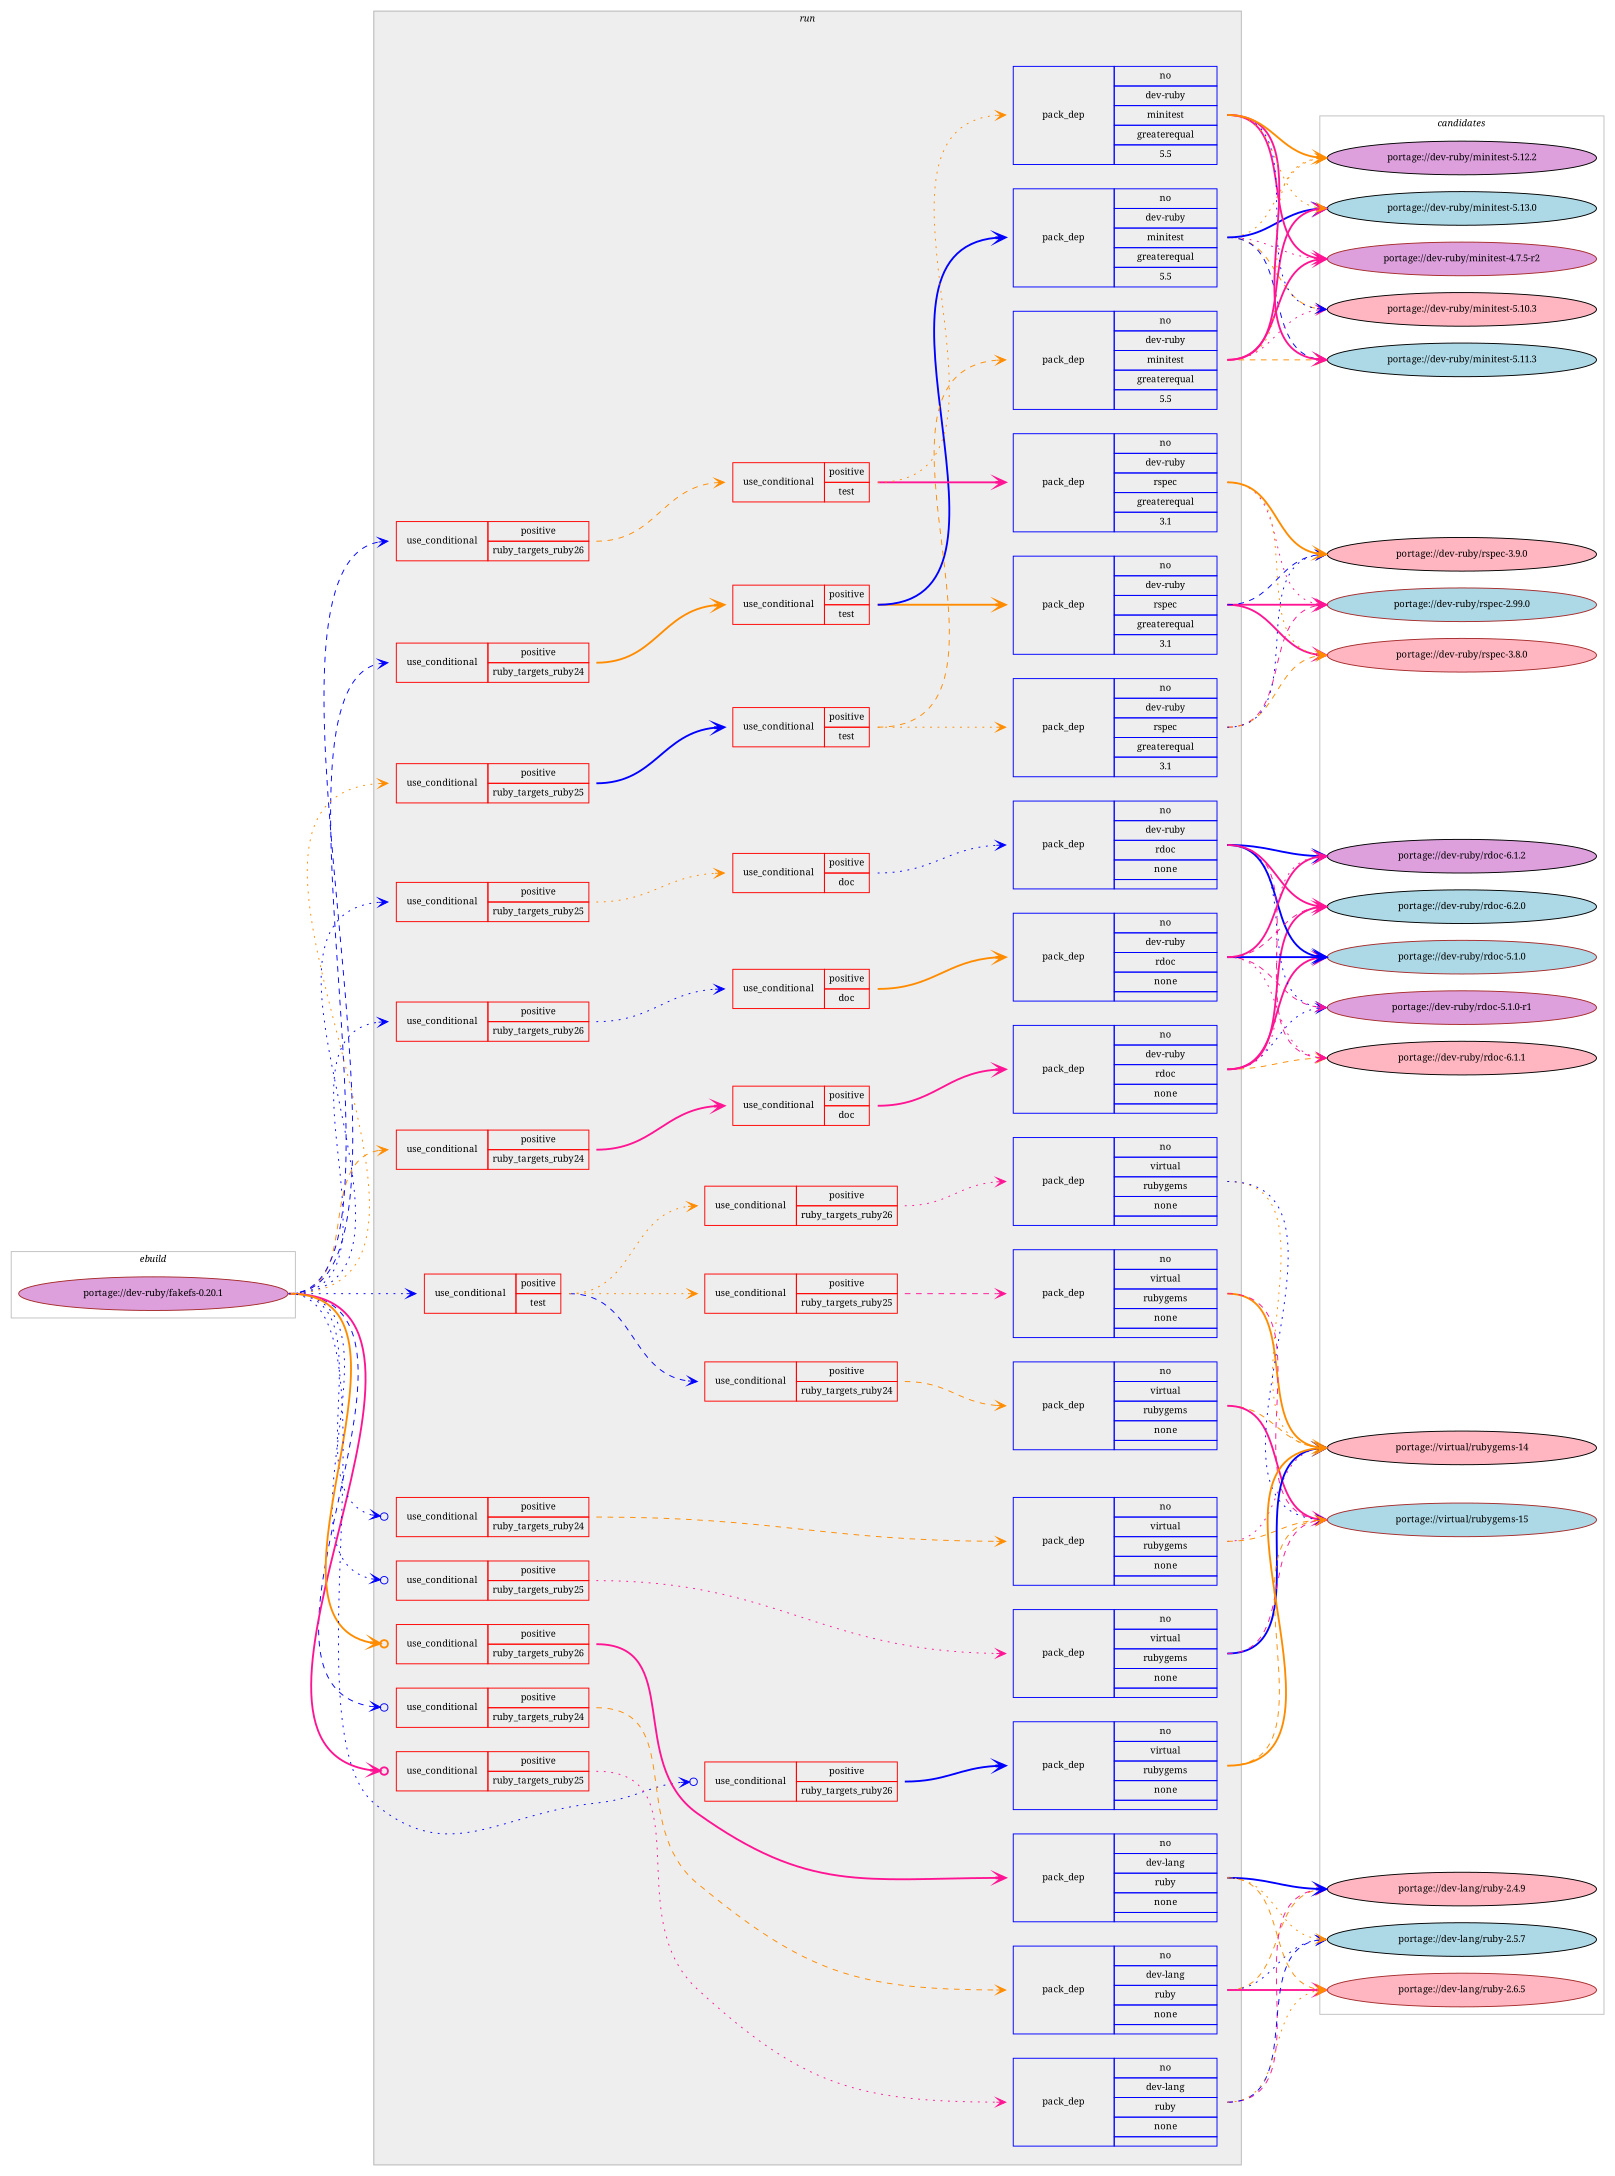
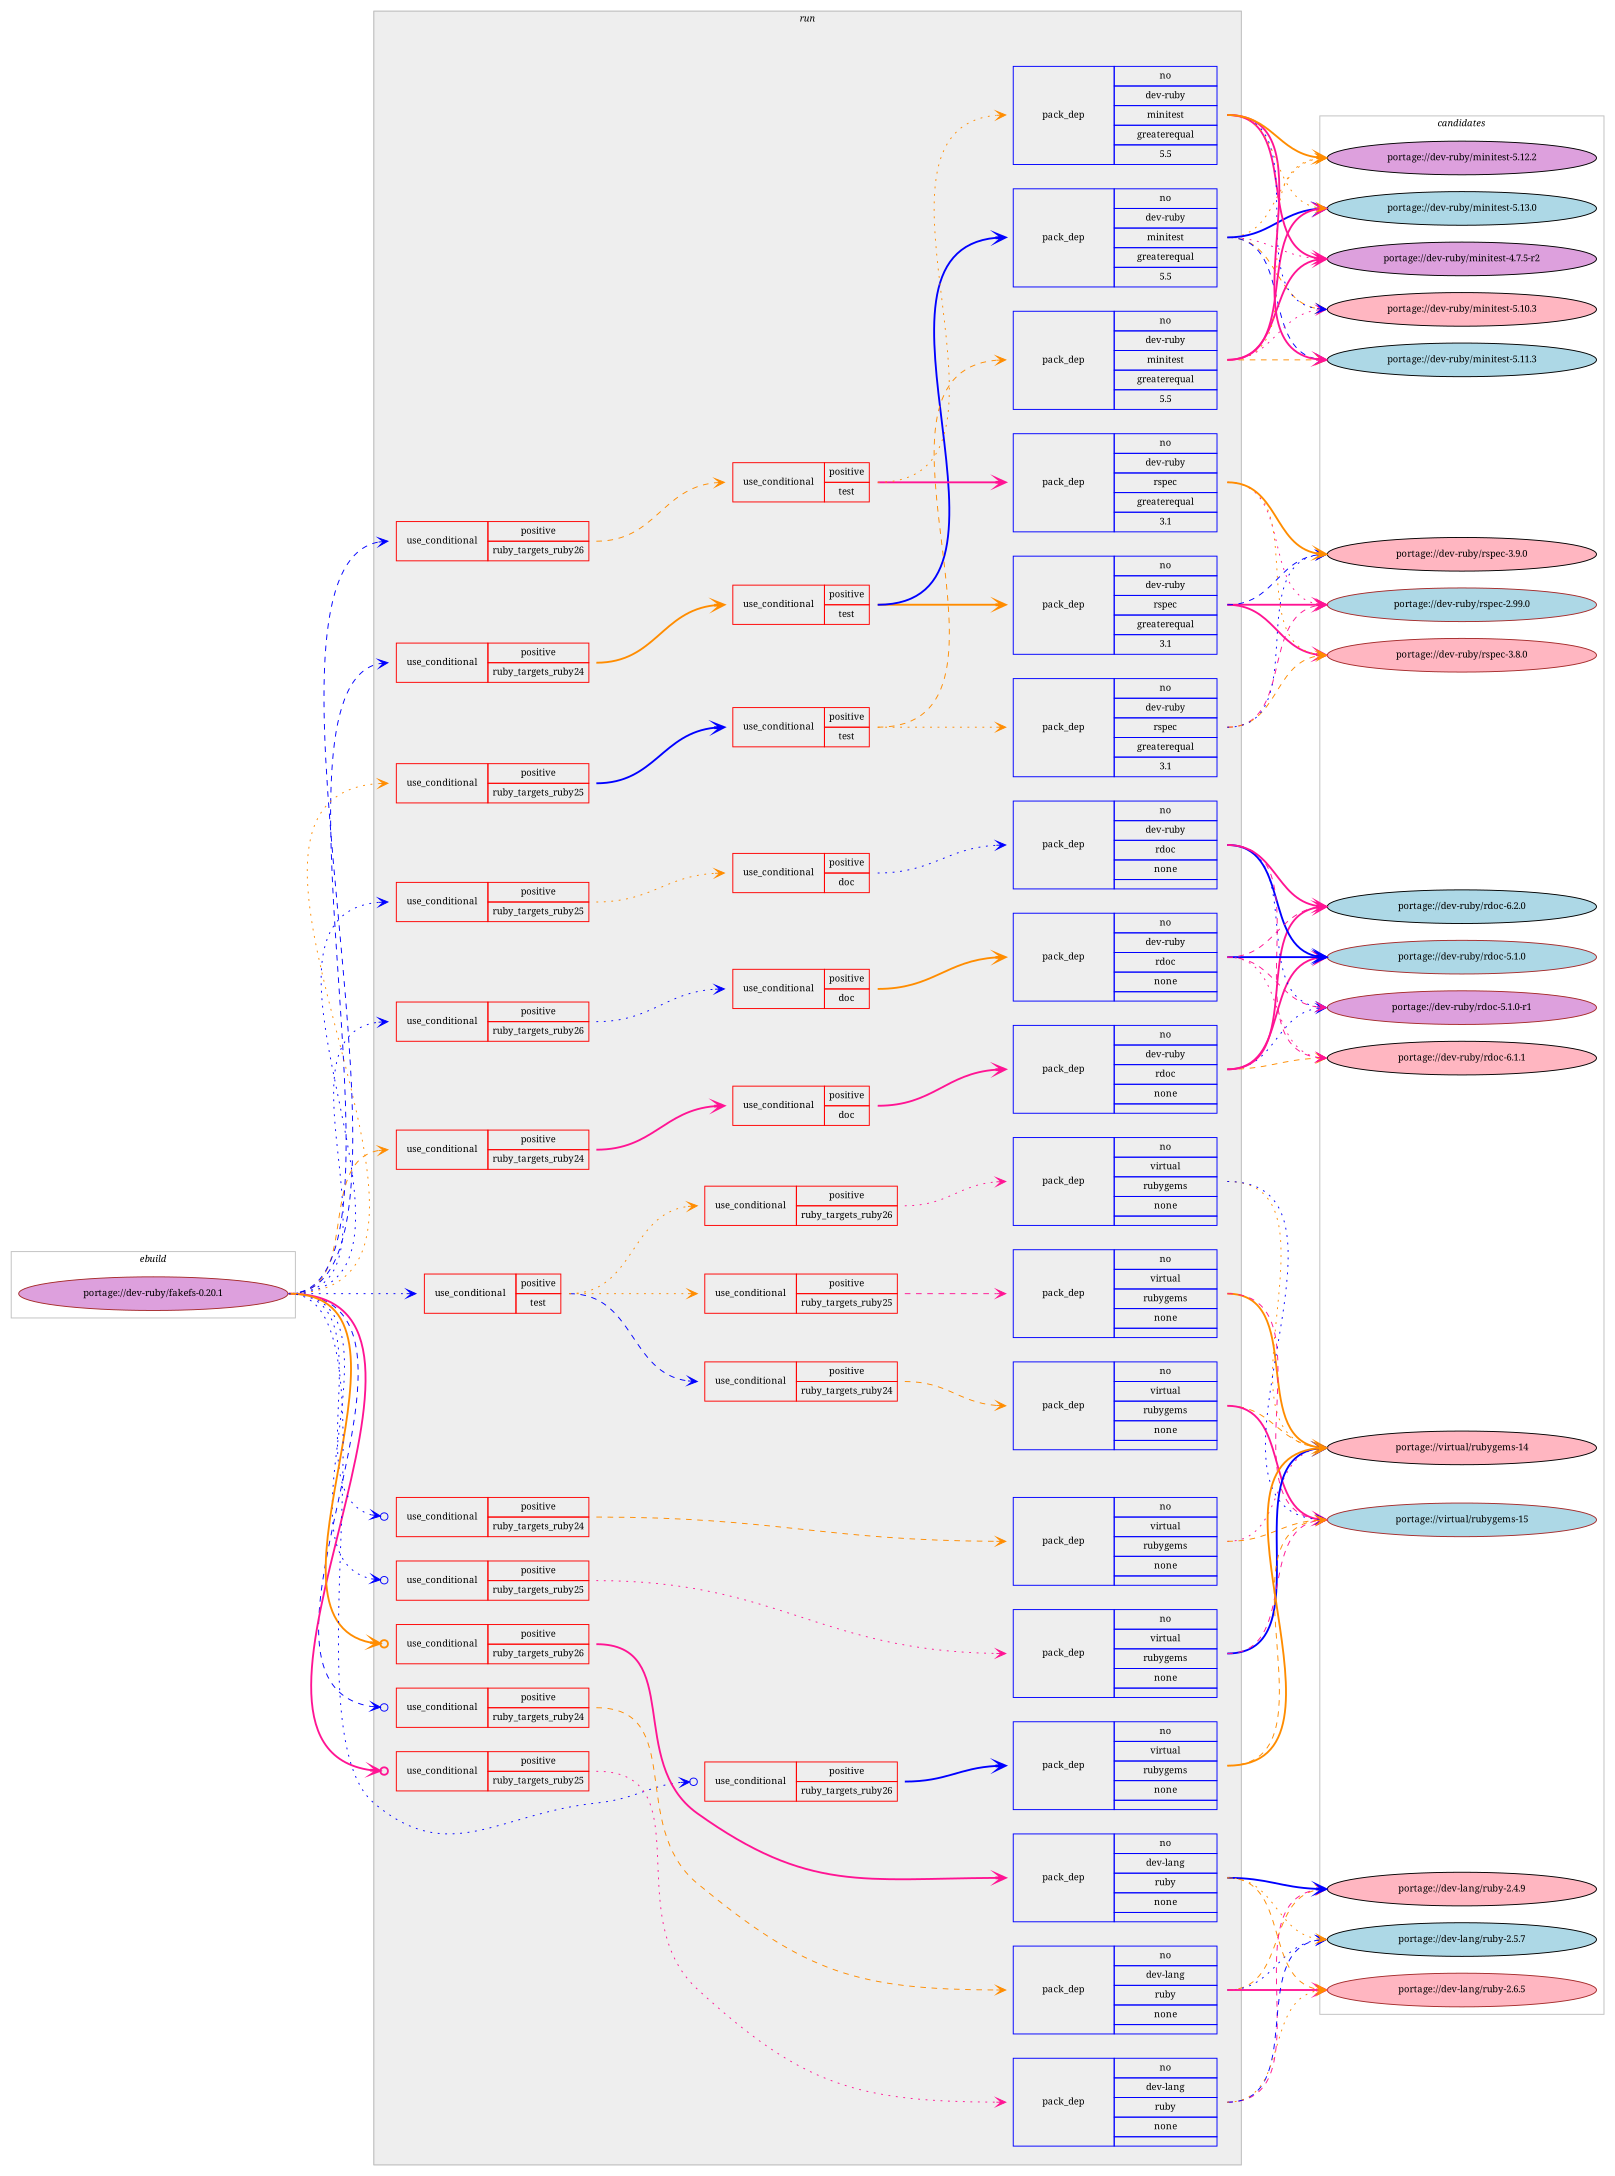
(1462, 259) -> (1462, 259)
(1462, 856) -> none
